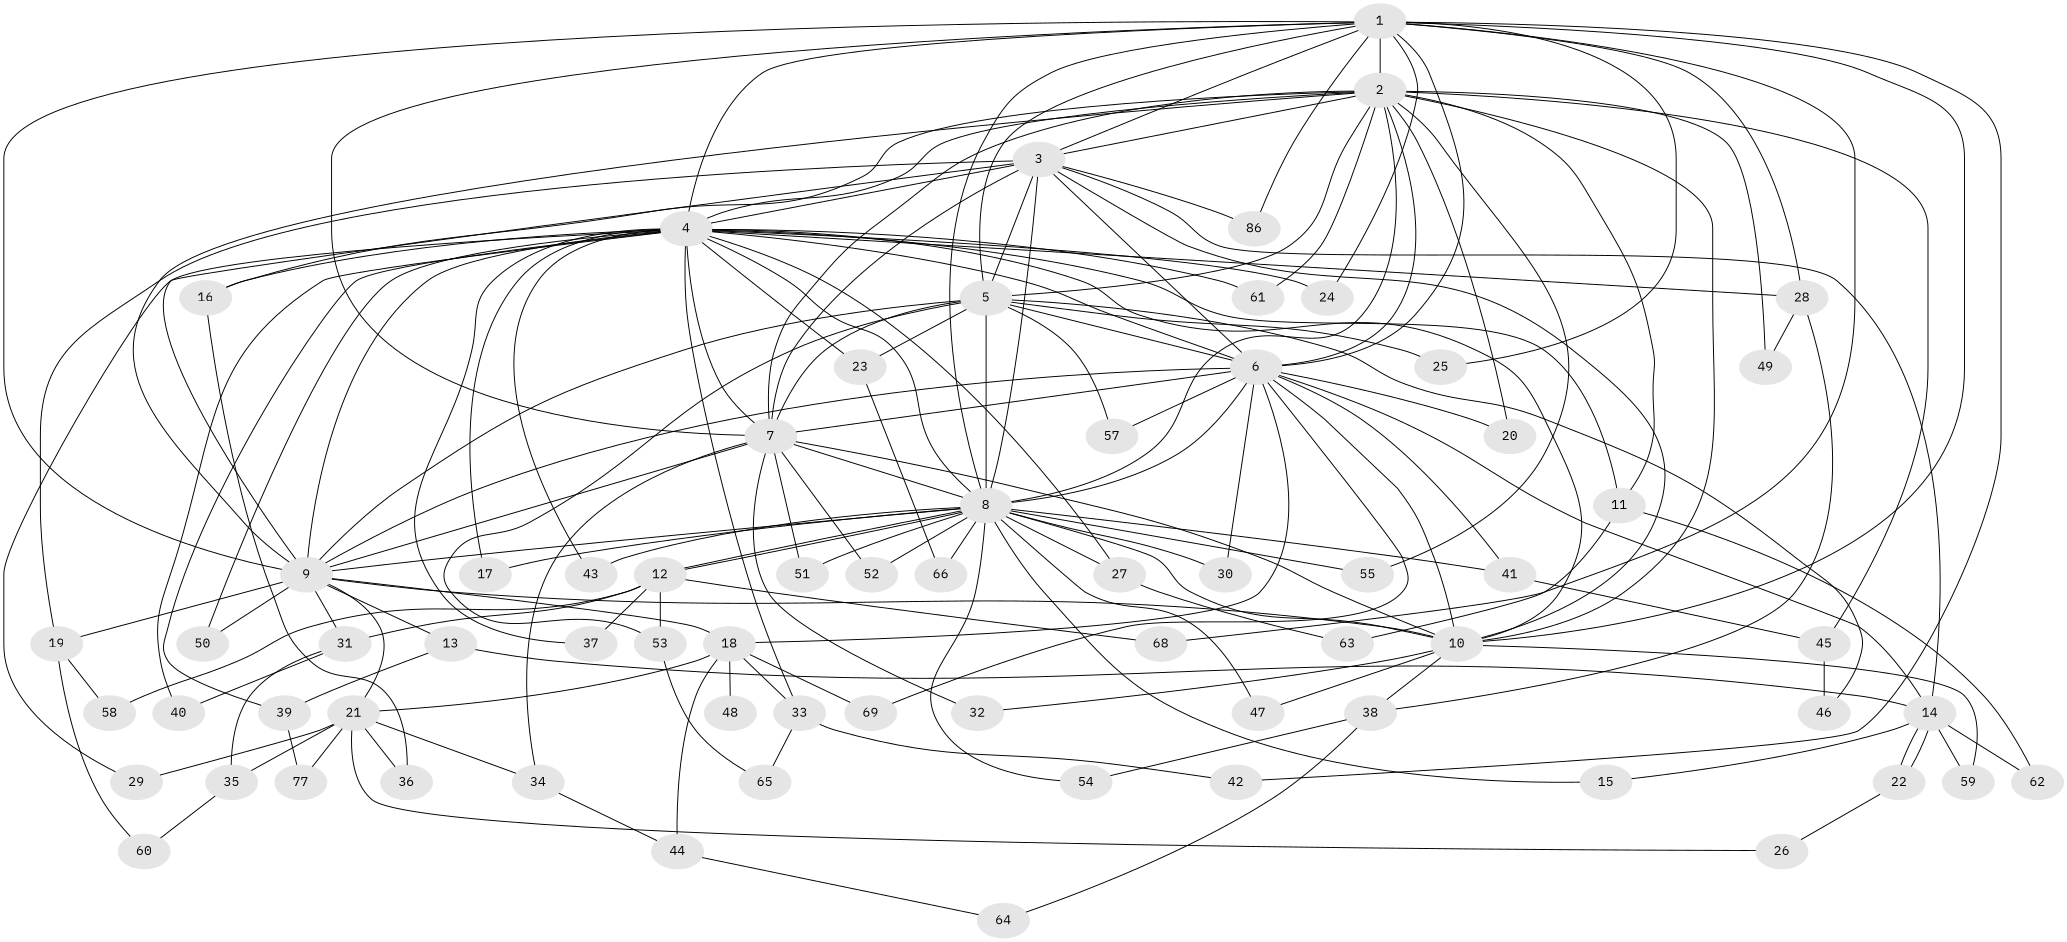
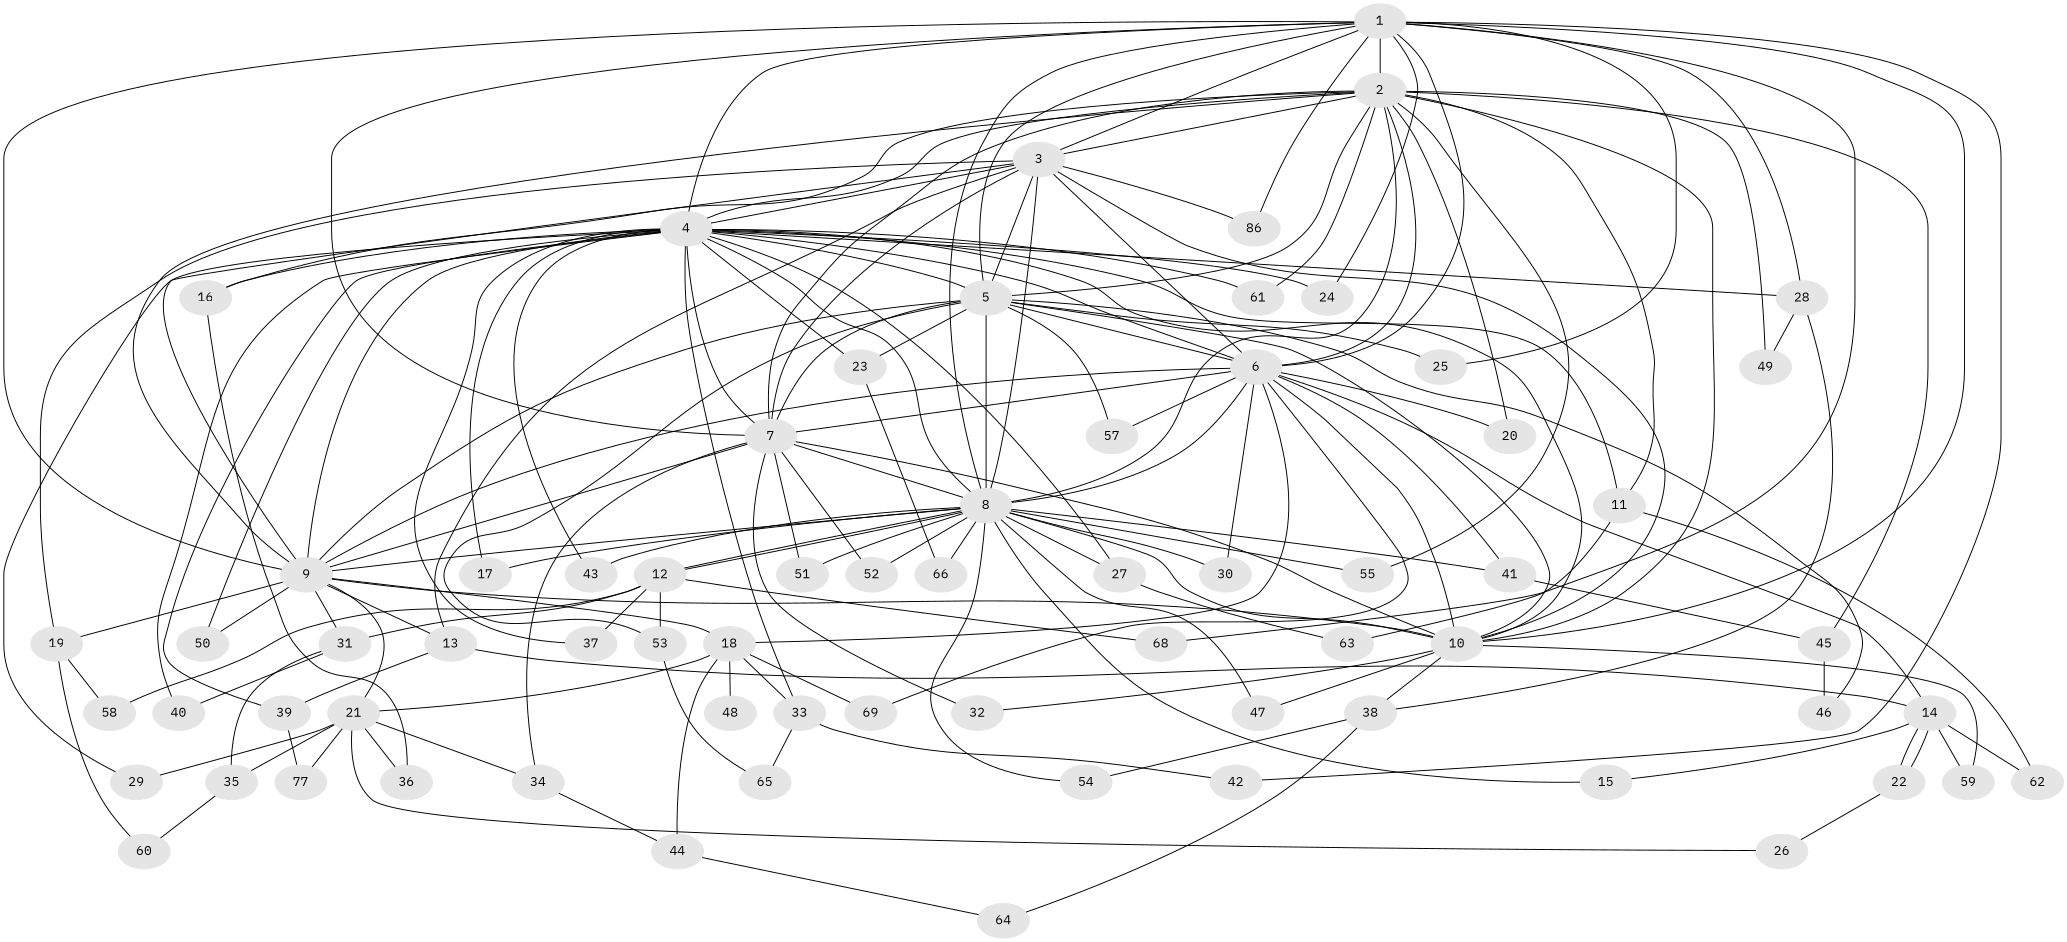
none -> (833, 253)
(1662, 257) -> (656, 327)
none -> (1347, 380)
